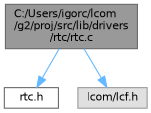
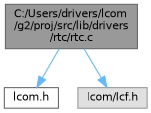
(71, 27) -> (71, 27)
(31, 98) -> (31, 98)
